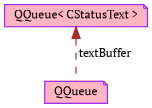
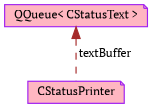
(76, 92) -> (76, 92)
